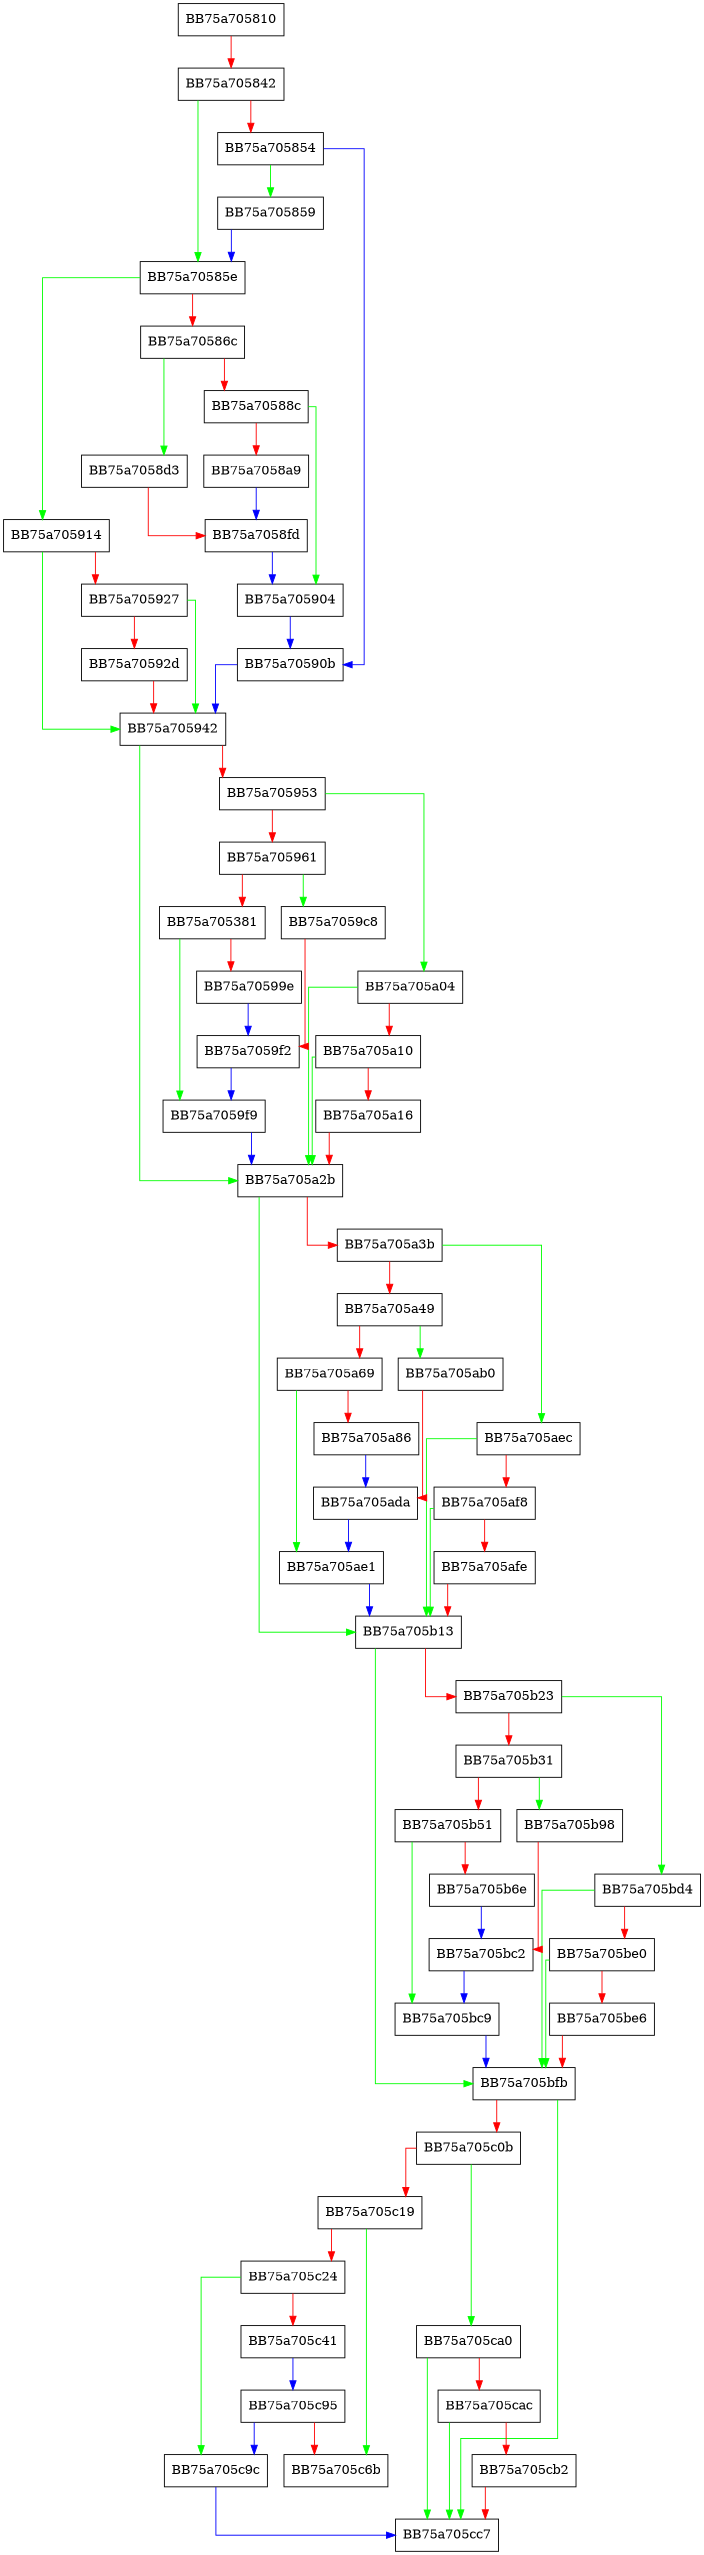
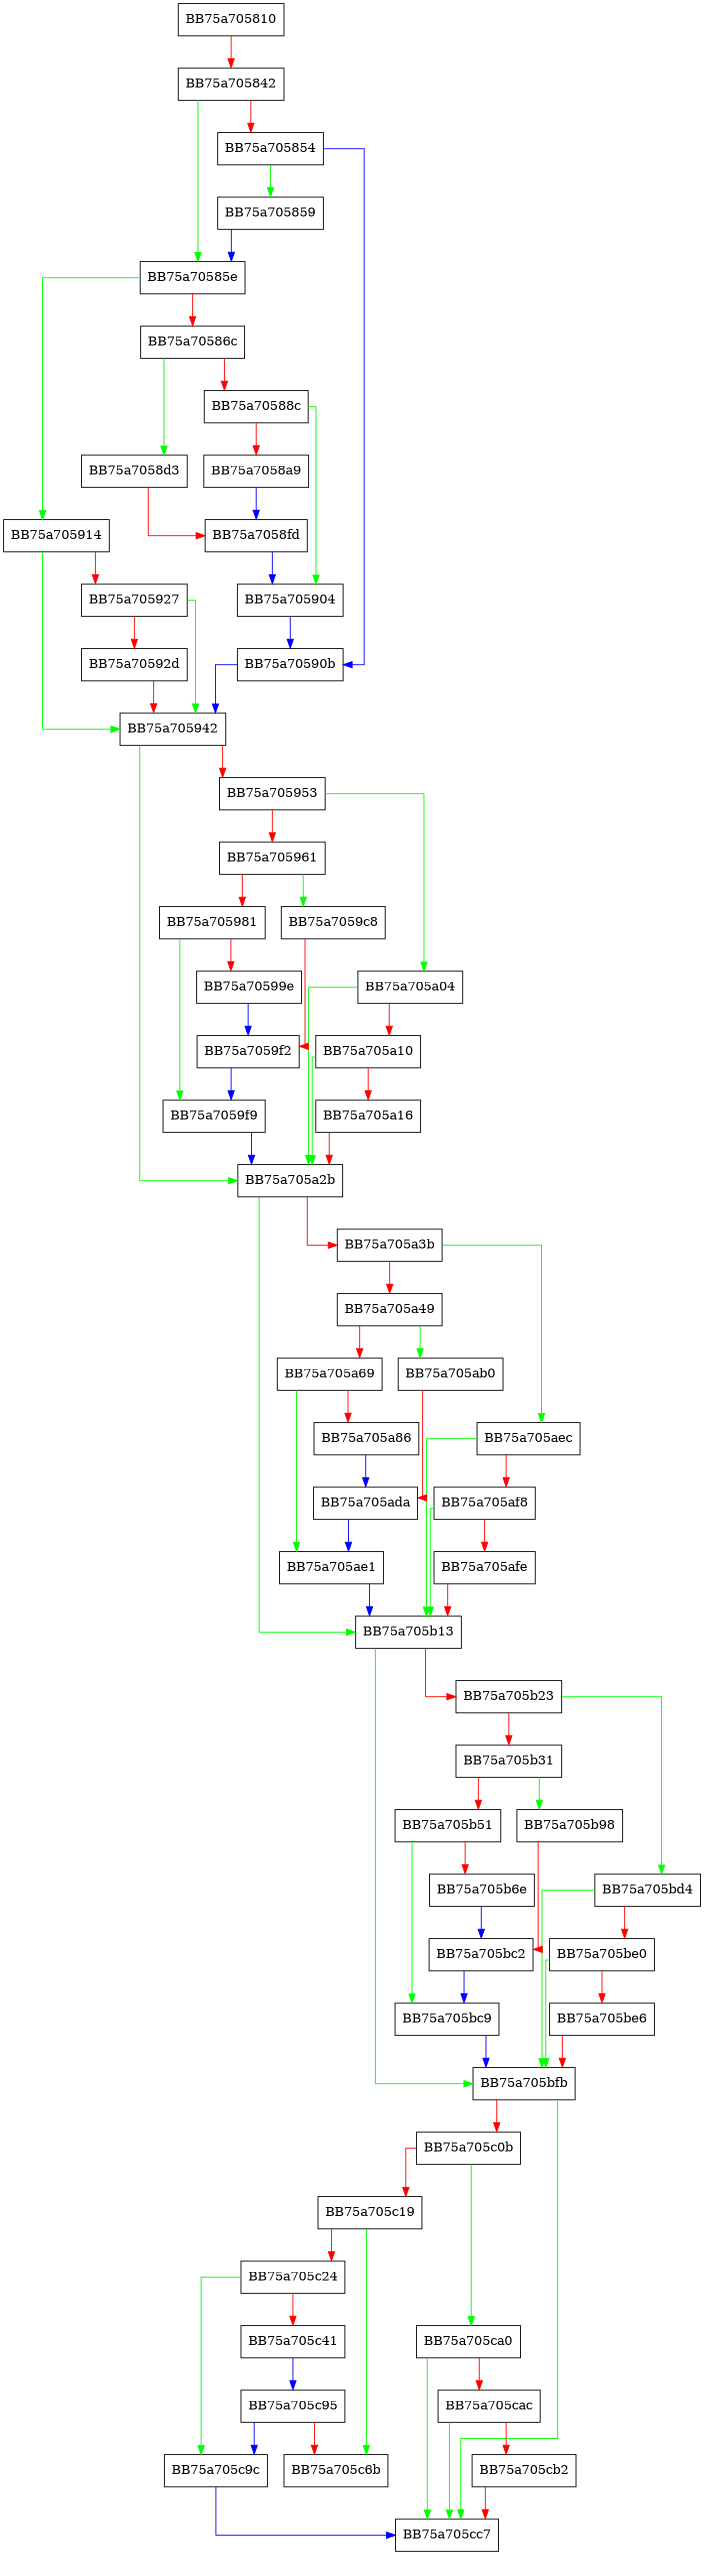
(212, 923) -> (212, 923)
